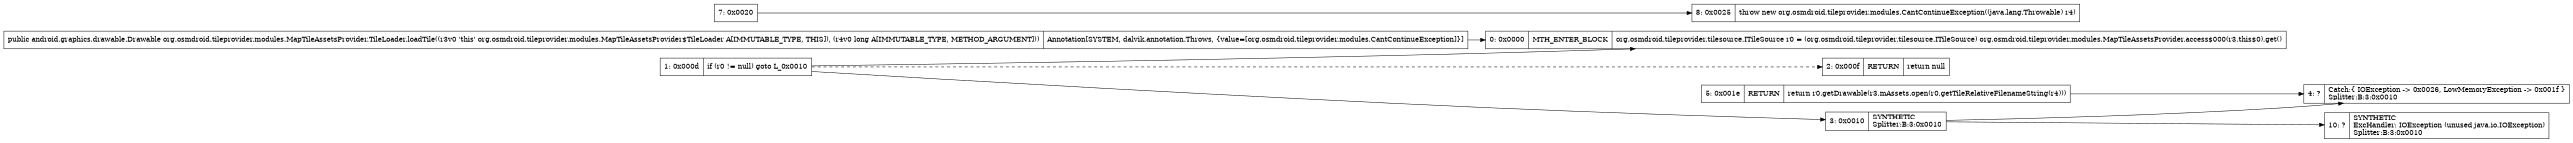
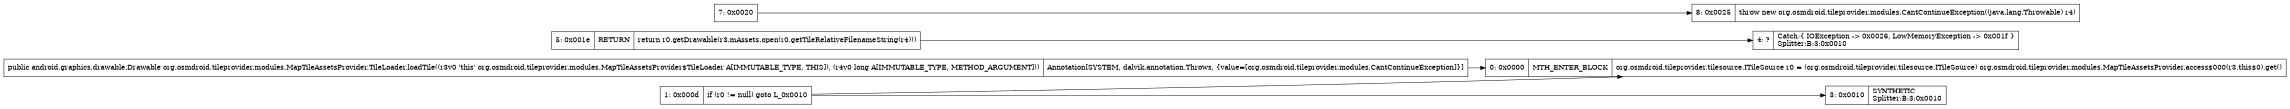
(1886, 67) -> none
(2142, 115) -> none
(2437, 126) -> none
